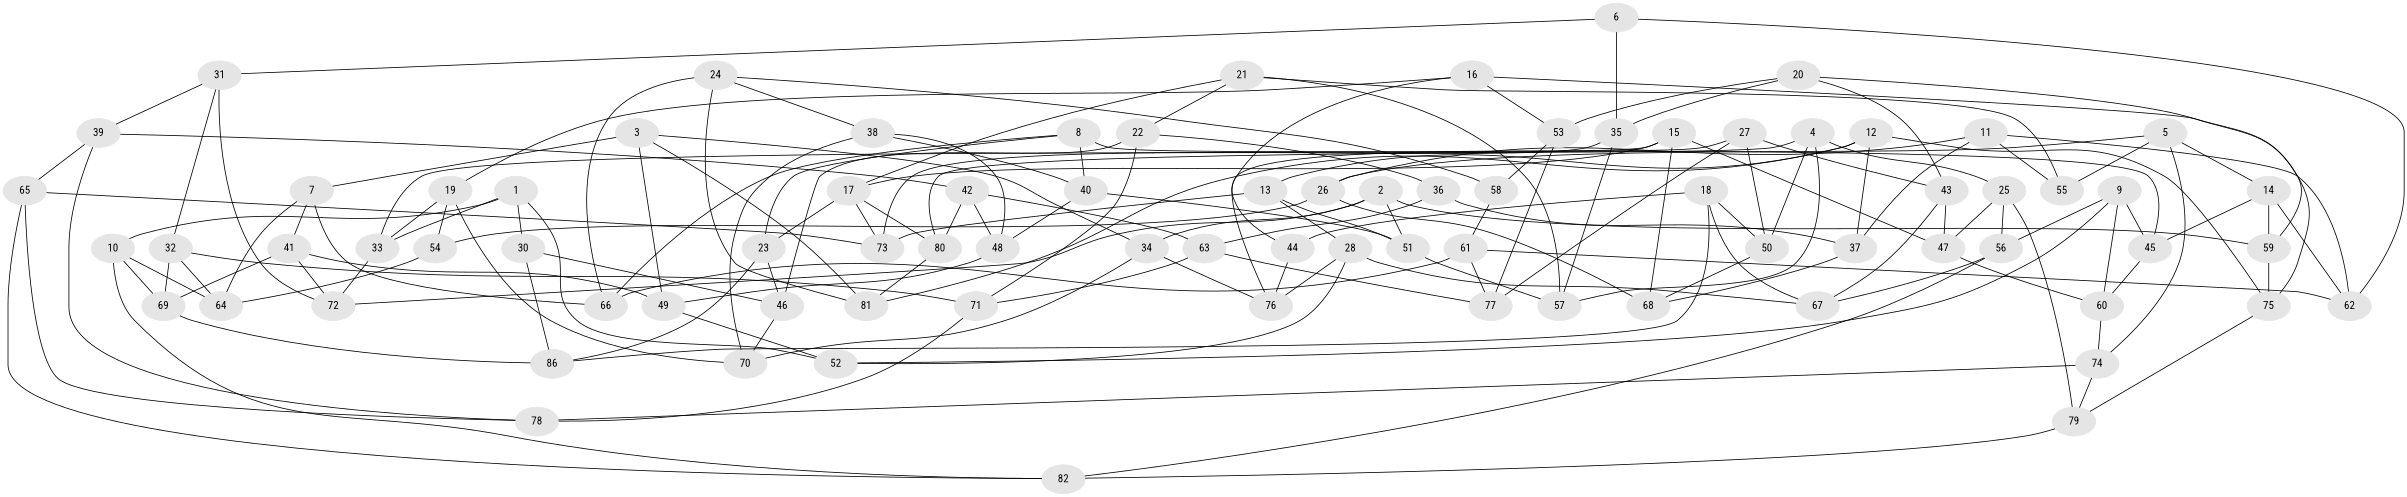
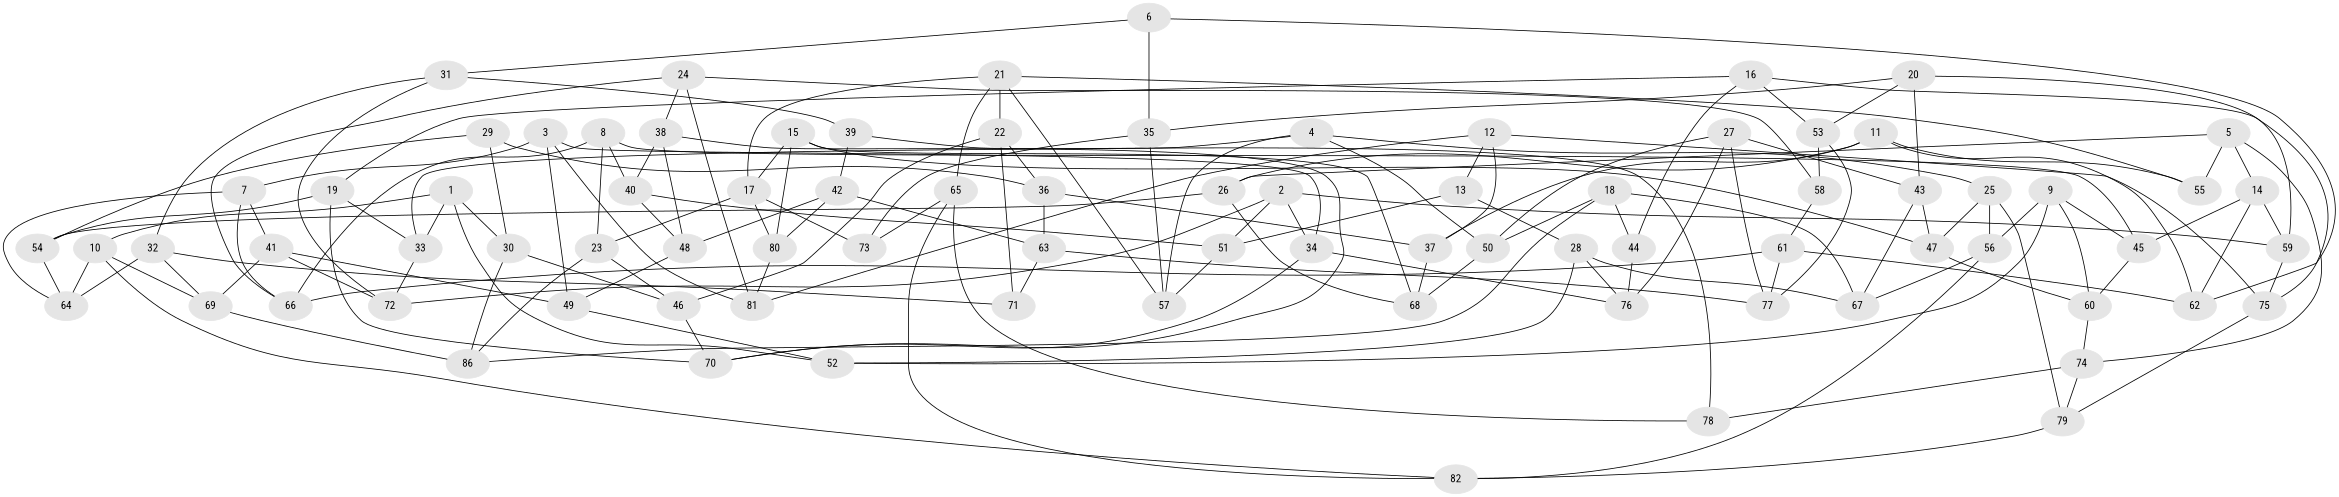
none -> (488, 133)
(62, 162) -> (967, 130)
(1097, 209) -> none
(771, 403) -> none
